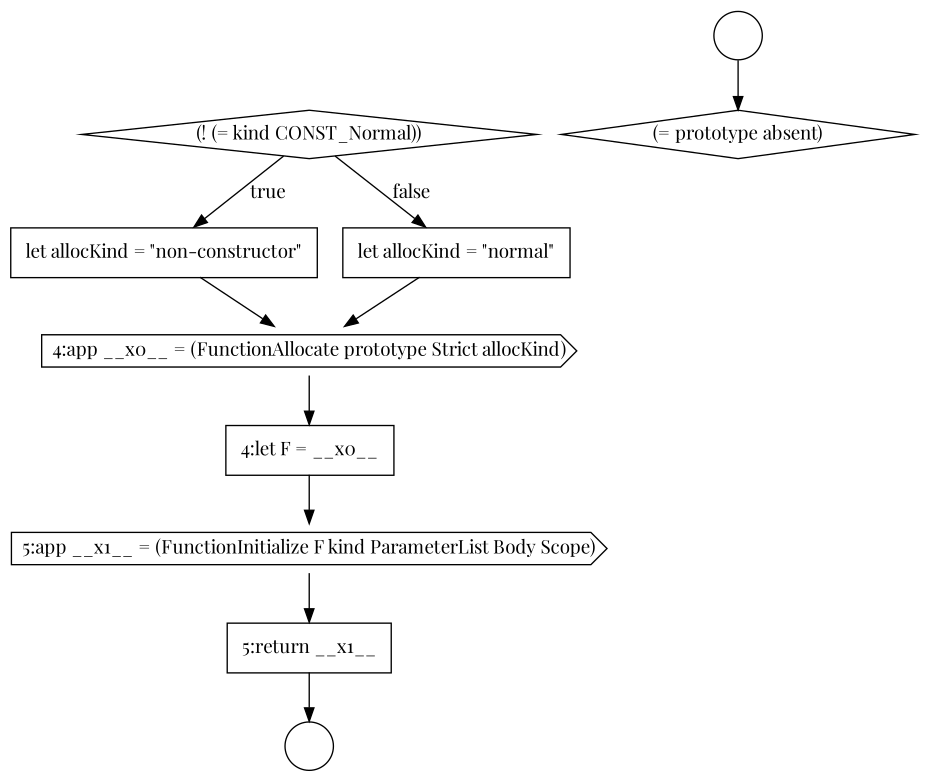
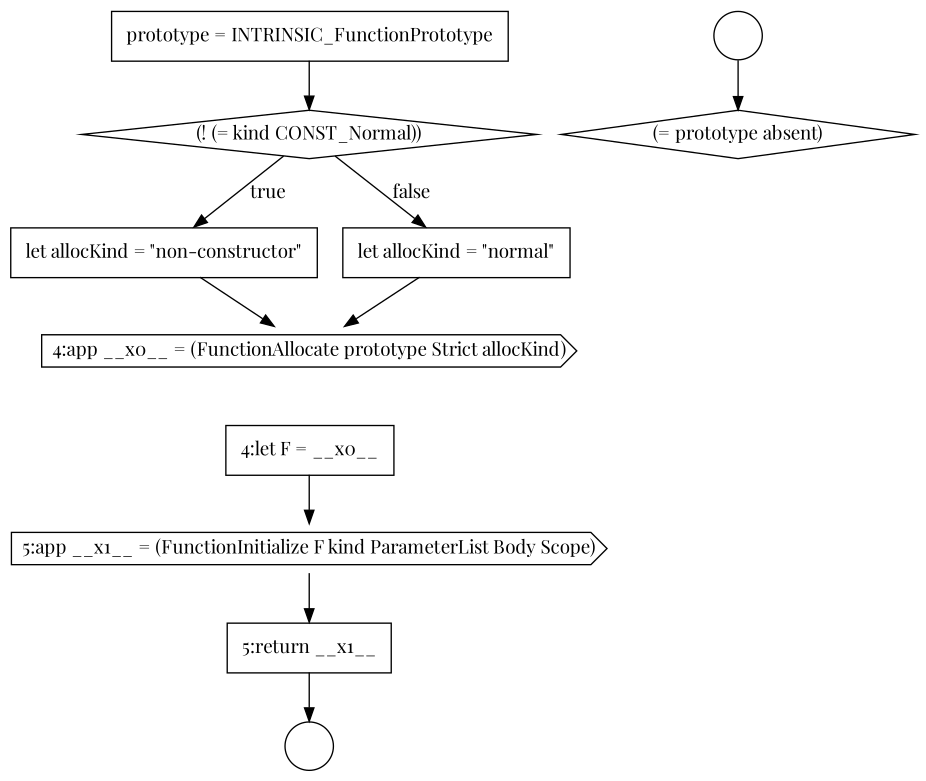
none -> (309, 36)
(309, 393) -> none
